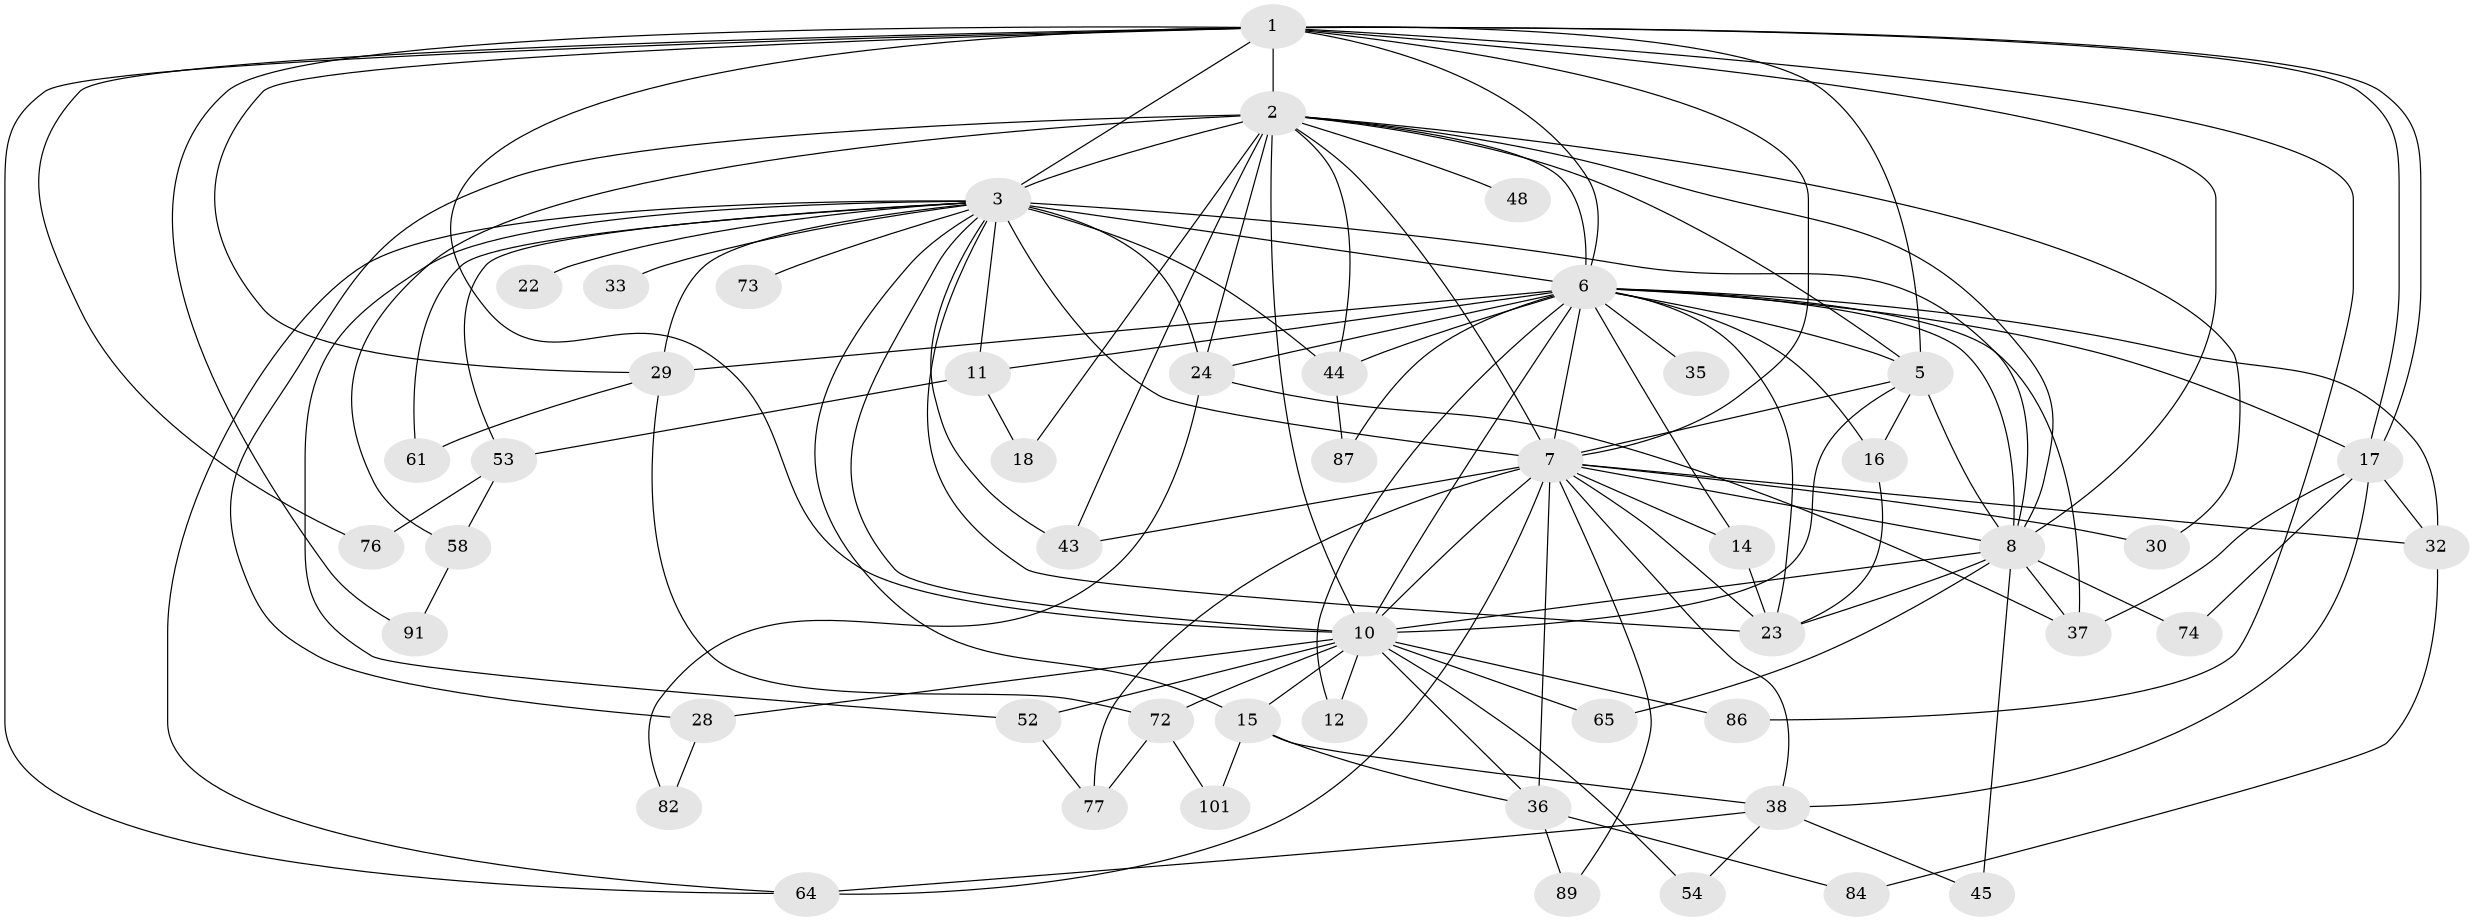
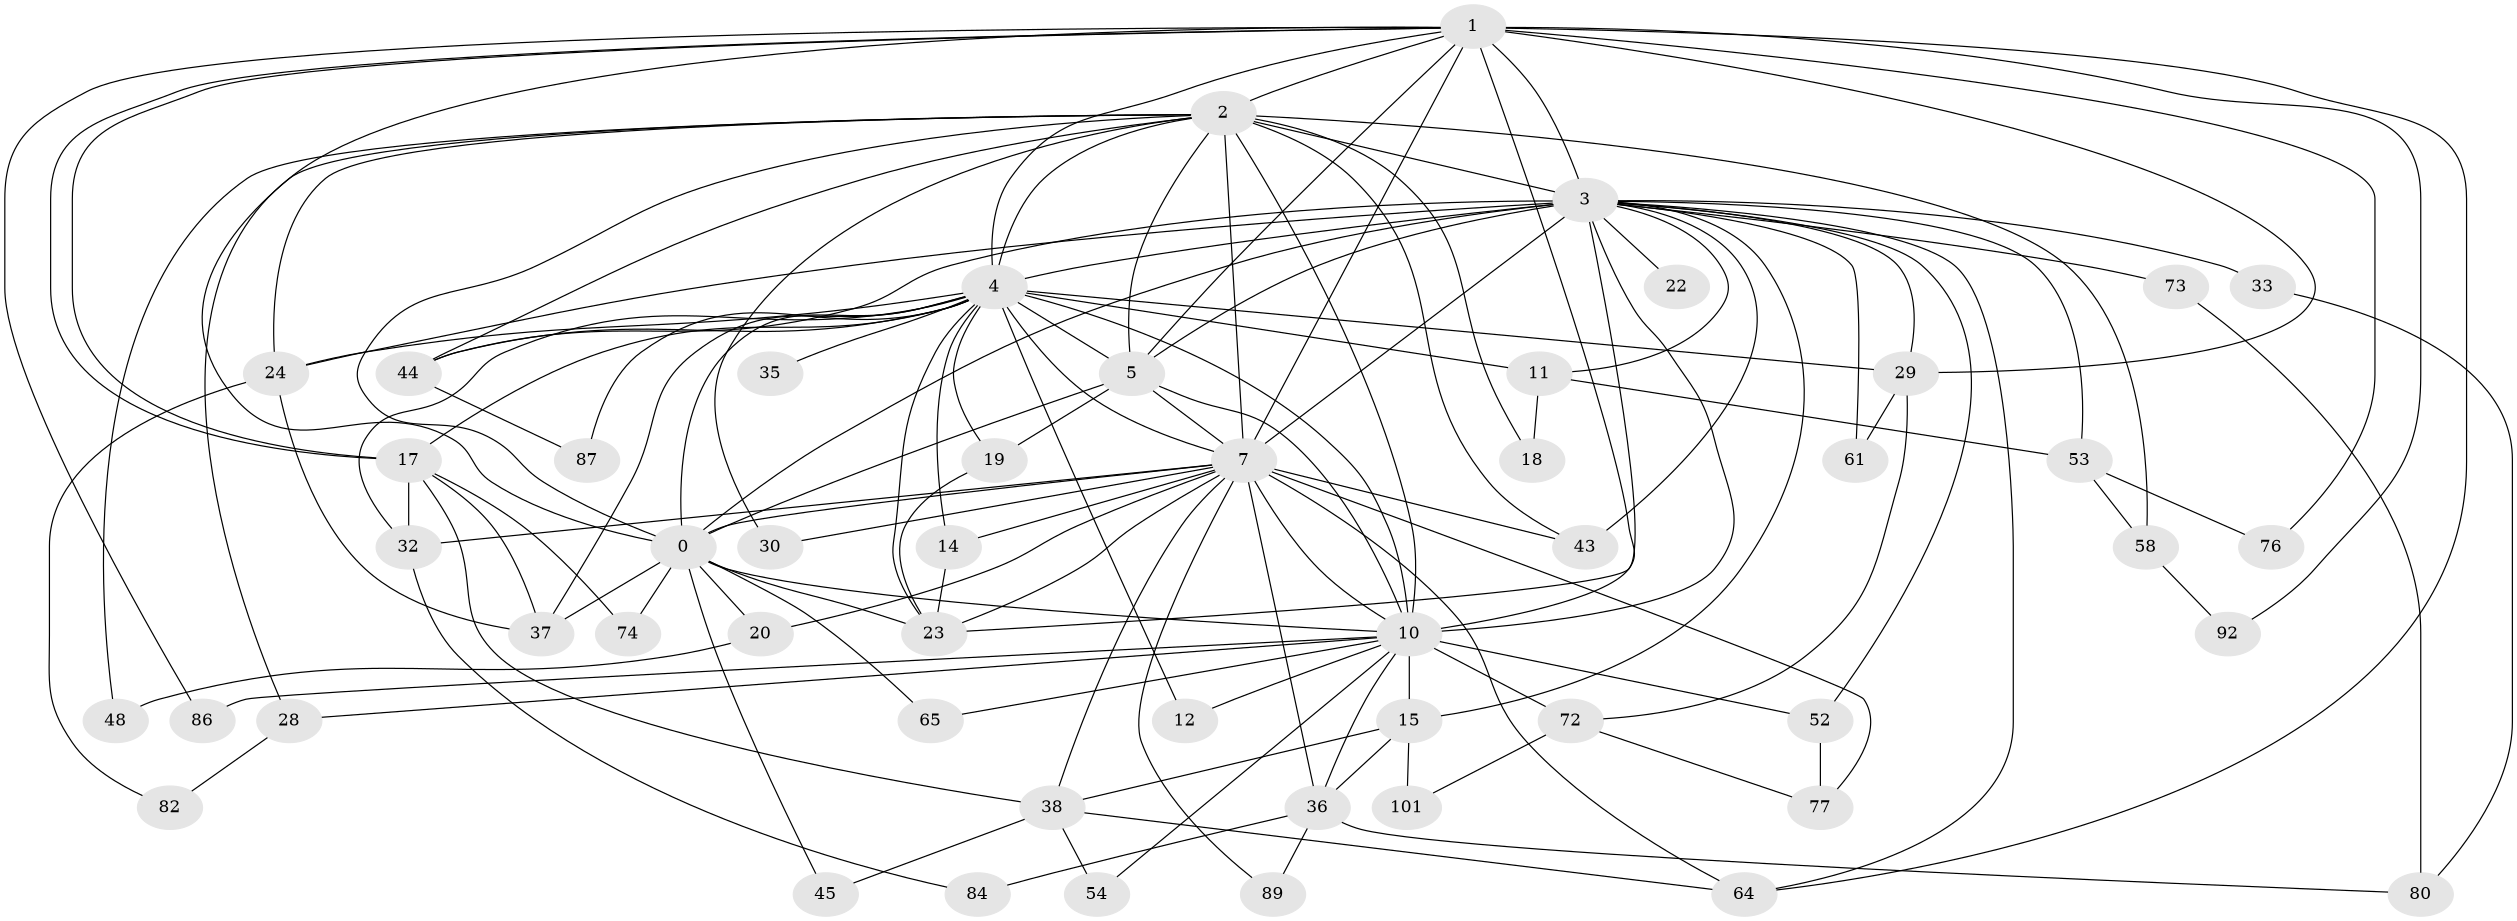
none -> (1334, 260)
(1584, 287) -> (995, 287)
(1875, 461) -> (995, 461)
(2012, 547) -> (684, 547)
(415, 634) -> (2228, 634)
none -> (761, 634)
none -> (2421, 895)
